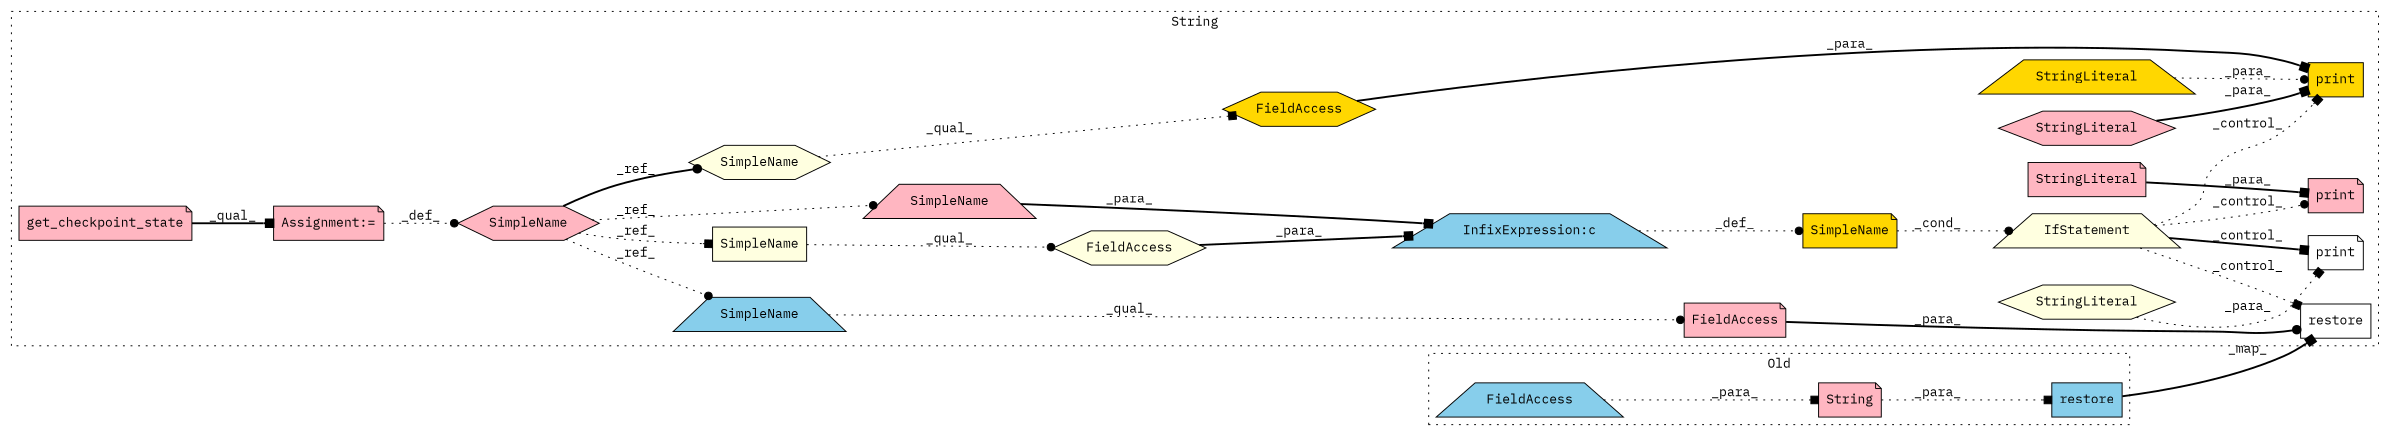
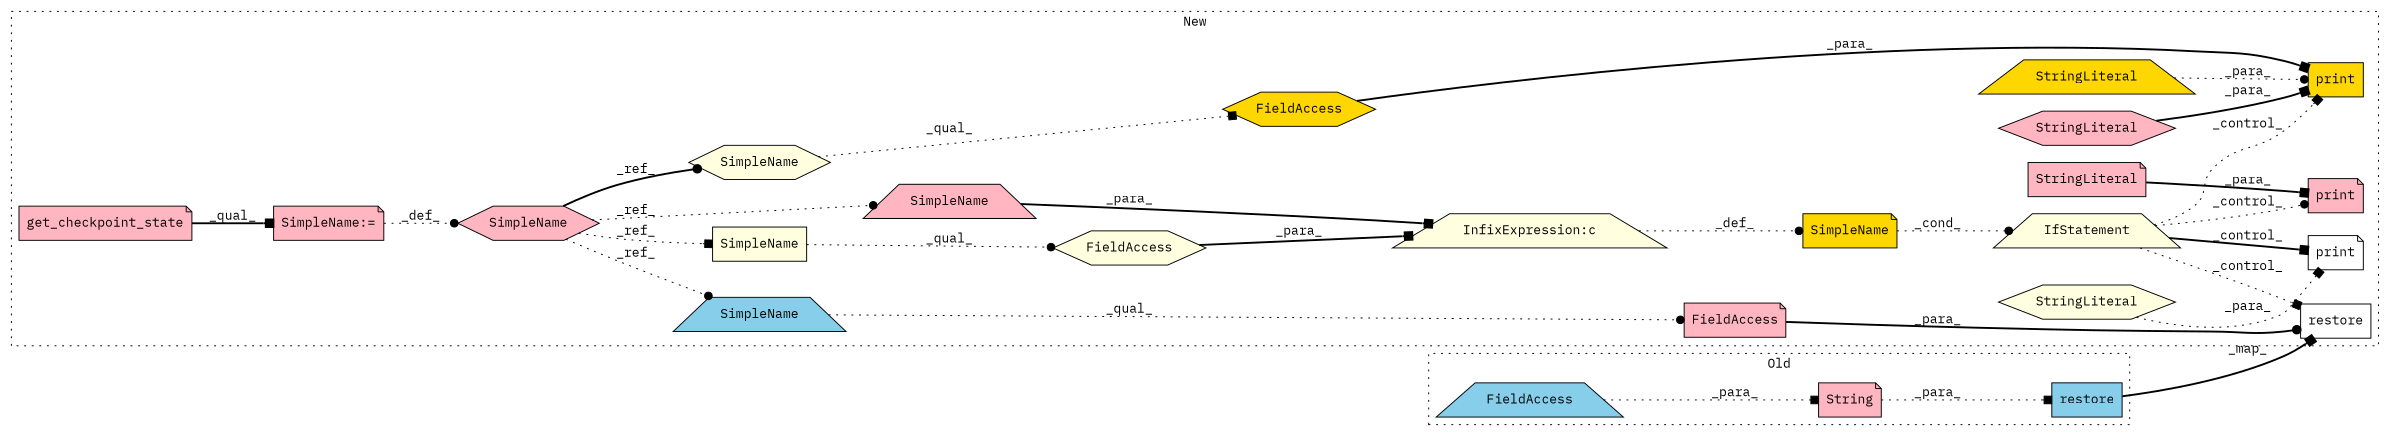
(1195, 22) -> (1195, 22)
(329, 223) -> (329, 223)
(1530, 231) -> (1530, 231)
